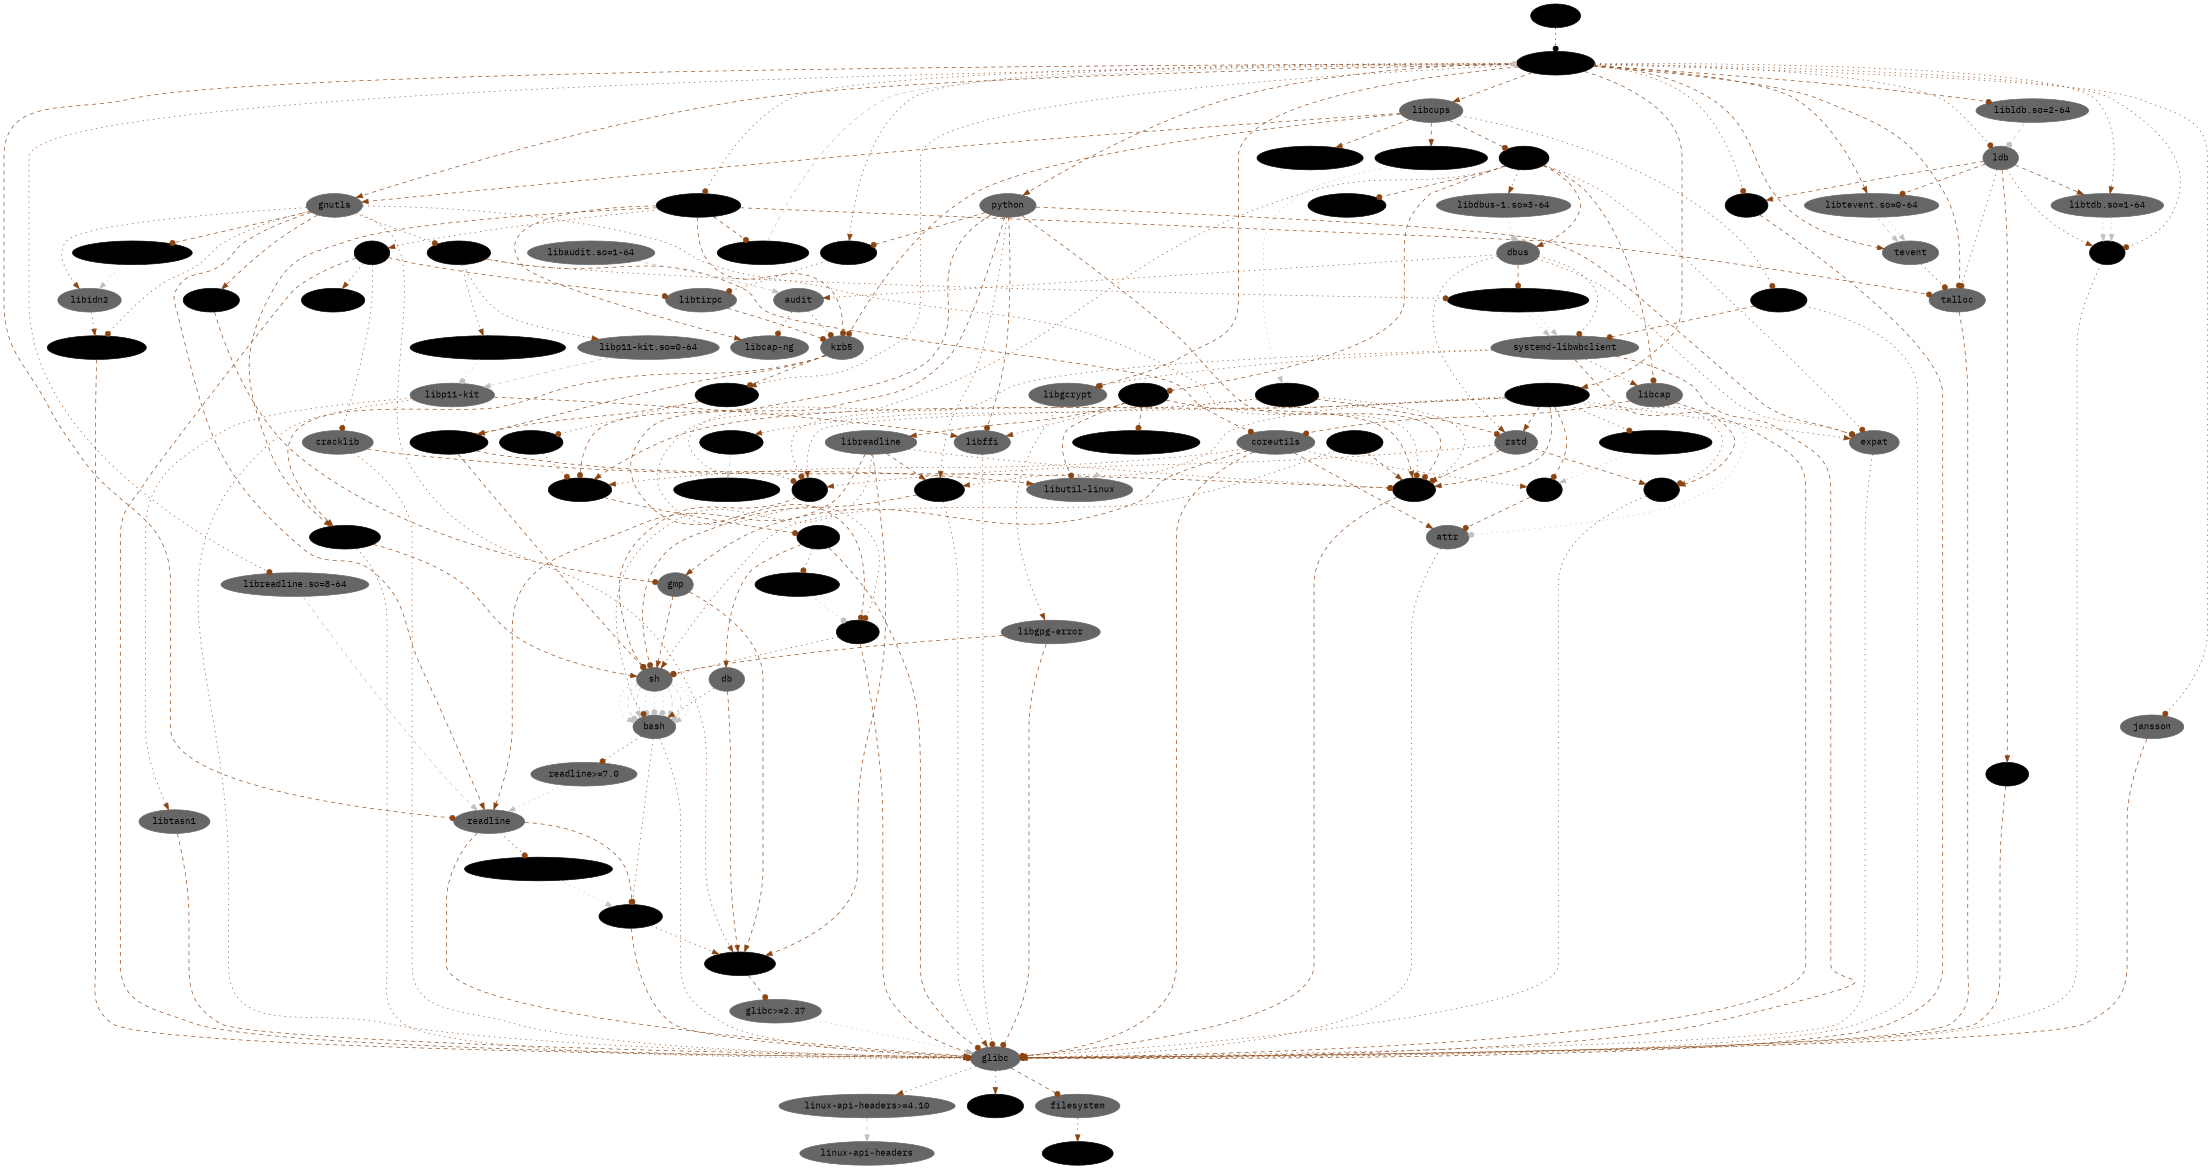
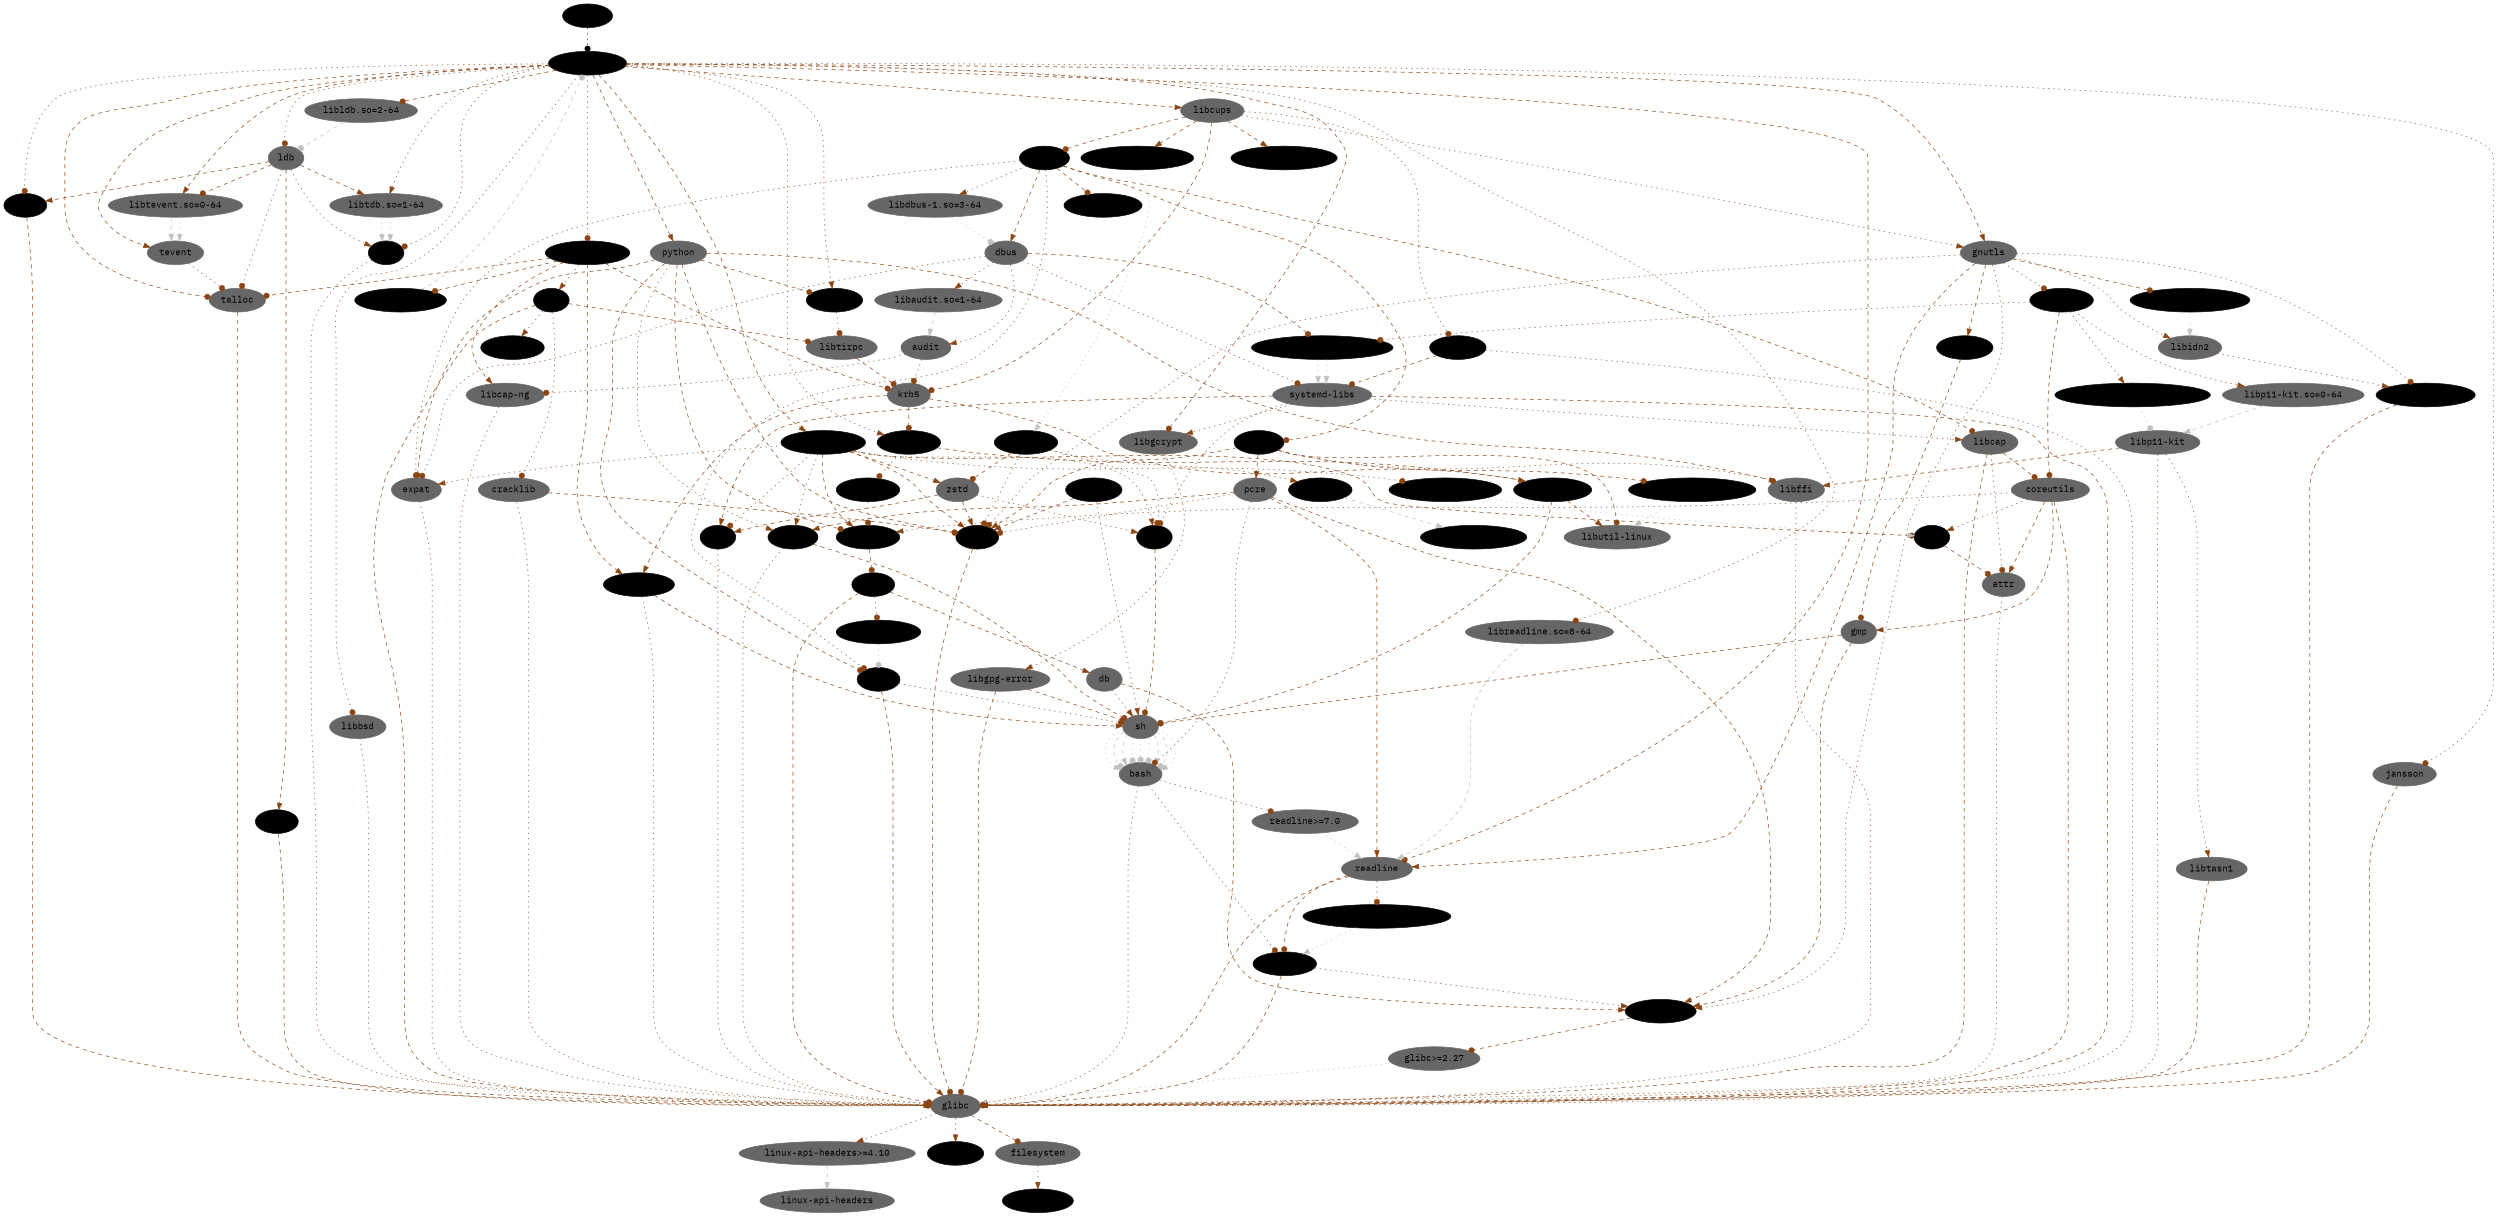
(884, 153) -> (1600, 177)
(1436, 335) -> (977, 274)
(1565, 348) -> (1322, 395)
(871, 442) -> (1255, 490)
(1666, 508) -> (1996, 505)
(666, 629) -> (1502, 679)
(699, 698) -> (1120, 700)
none -> (358, 727)
(983, 748) -> (1703, 1072)
none -> (460, 954)
